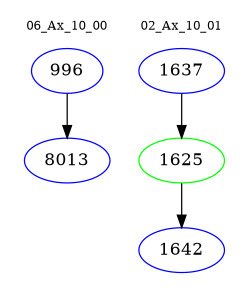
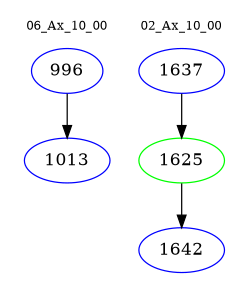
(182, 27) -> (182, 27)
(67, 161) -> (67, 161)
